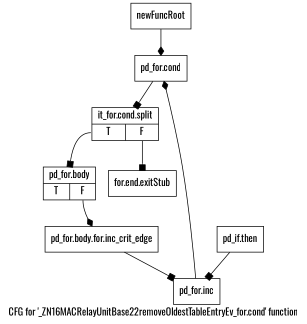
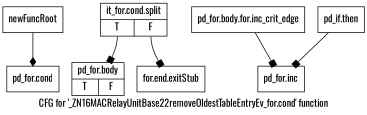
(146, 91) -> none
(185, 183) -> none
(84, 210) -> none
